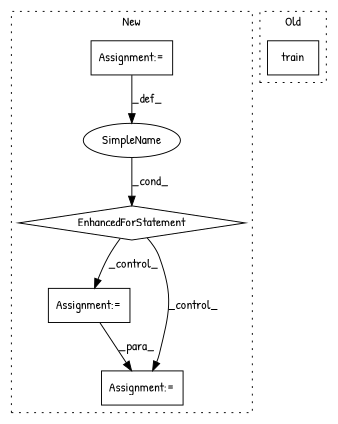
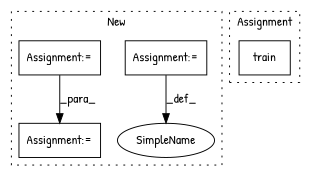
(293, 22) -> (265, 22)
(132, 223) -> none
